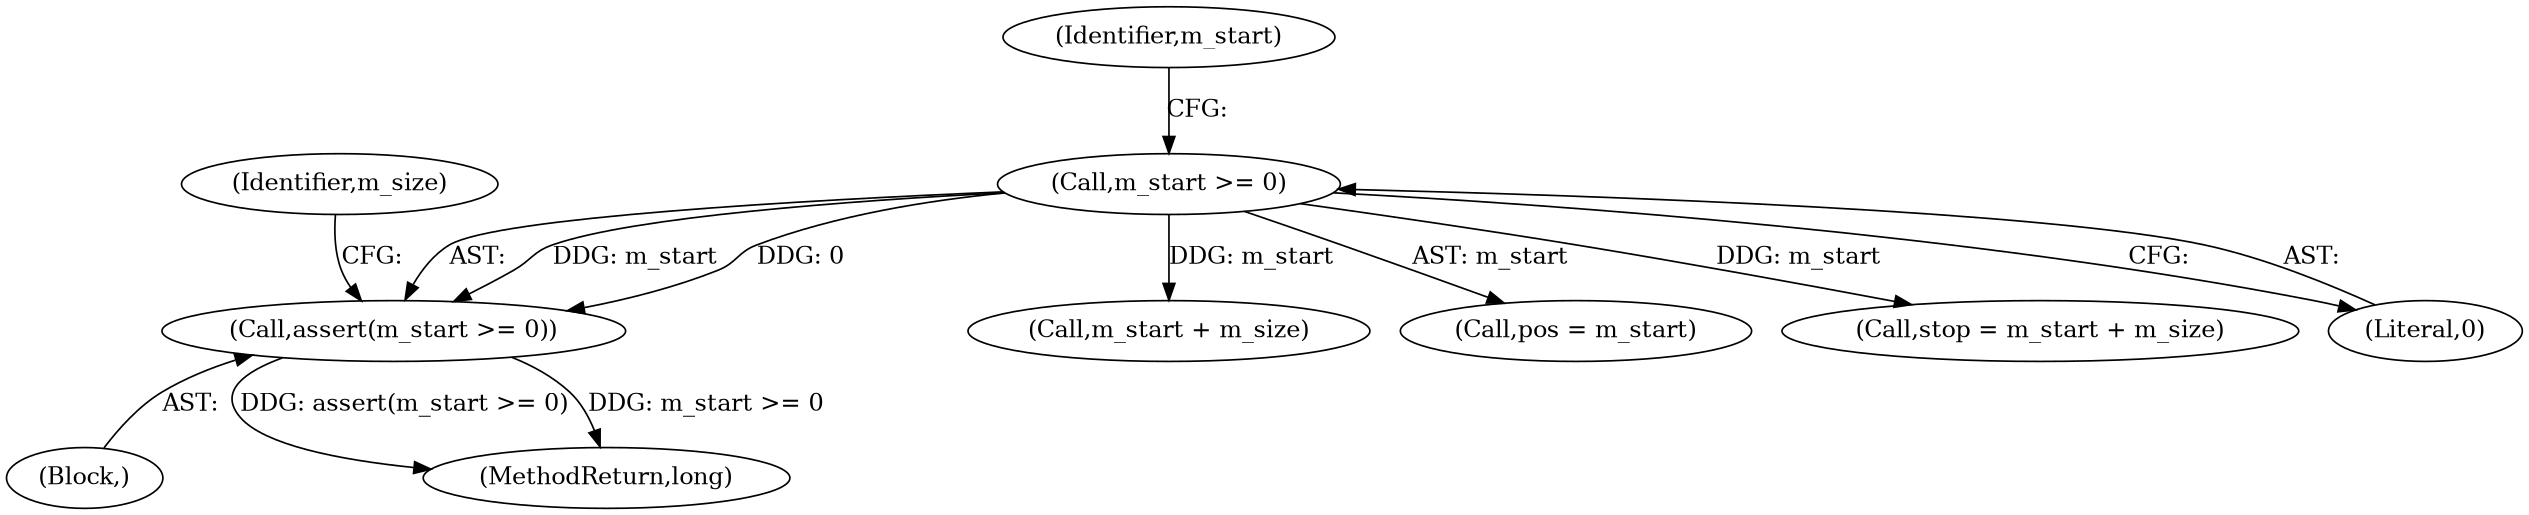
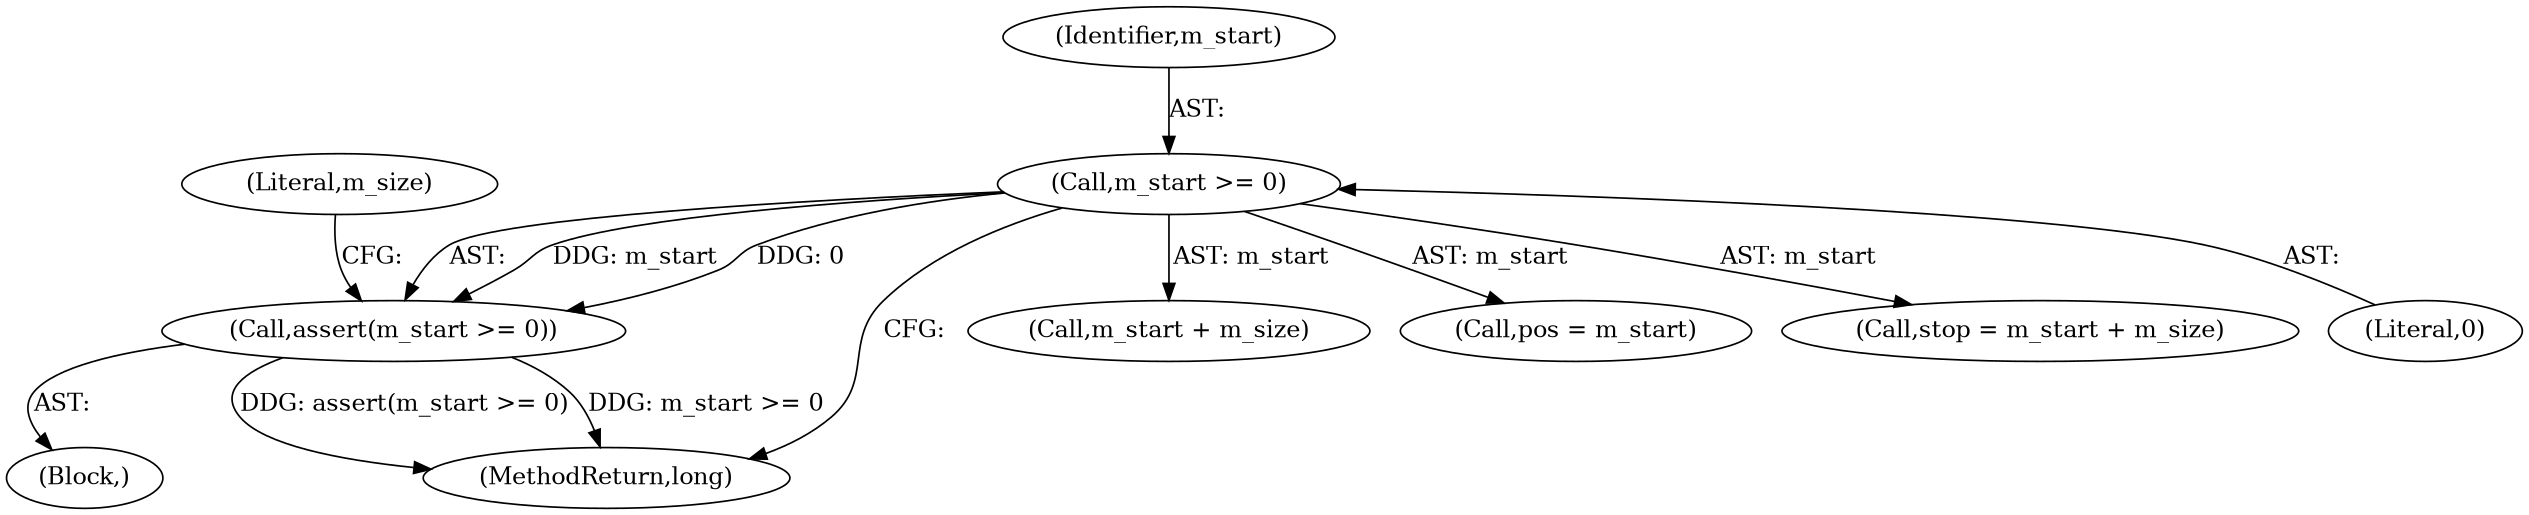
(1201, 111) -> (1201, 111)
(340, 184) -> (340, 184)
(1838, 232) -> (882, 302)
(1252, 258) -> (1252, 258)
(1799, 258) -> (1799, 258)
(162, 392) -> (82, 365)
